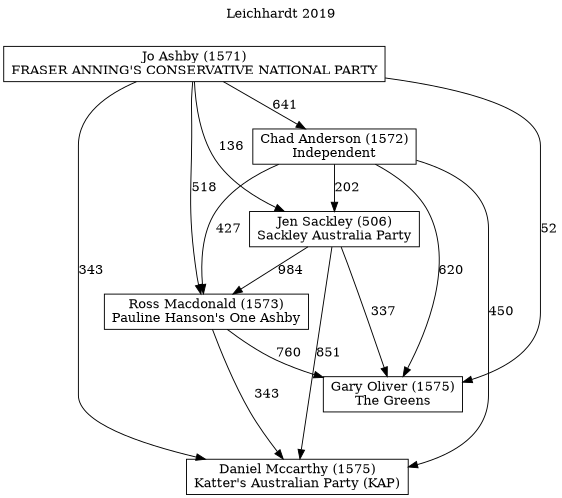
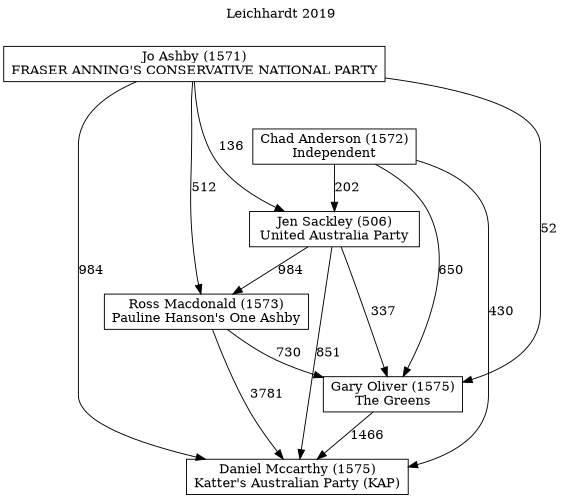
(260, 103) -> none
(205, 188) -> (205, 188)
(217, 210) -> none
(334, 229) -> (334, 229)
(91, 270) -> (91, 270)
(451, 270) -> (451, 270)
(501, 312) -> (501, 312)
(289, 353) -> (289, 353)
(267, 394) -> (267, 394)
none -> (349, 433)
